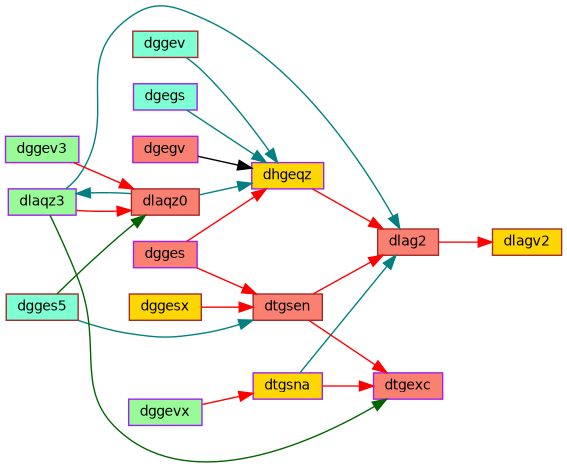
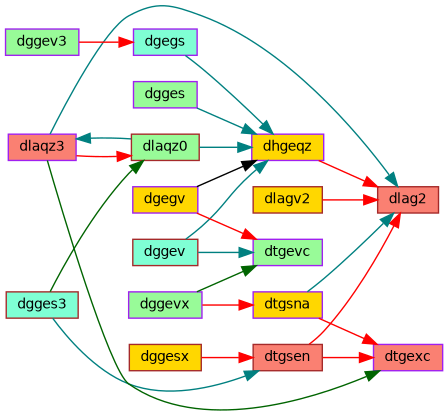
(165, 149) -> (165, 200)
(97, 173) -> (93, 42)
(42, 202) -> (42, 147)
(165, 202) -> (165, 147)
(220, 219) -> (220, 118)
(458, 242) -> (343, 200)
none -> (288, 252)
(165, 255) -> (165, 95)
(220, 278) -> none
(42, 307) -> (42, 305)
